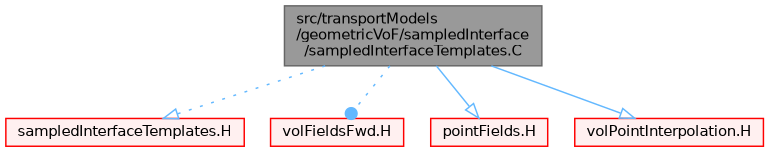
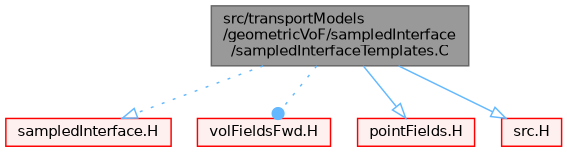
(125, 132) -> (88, 132)
(669, 132) -> (532, 132)
